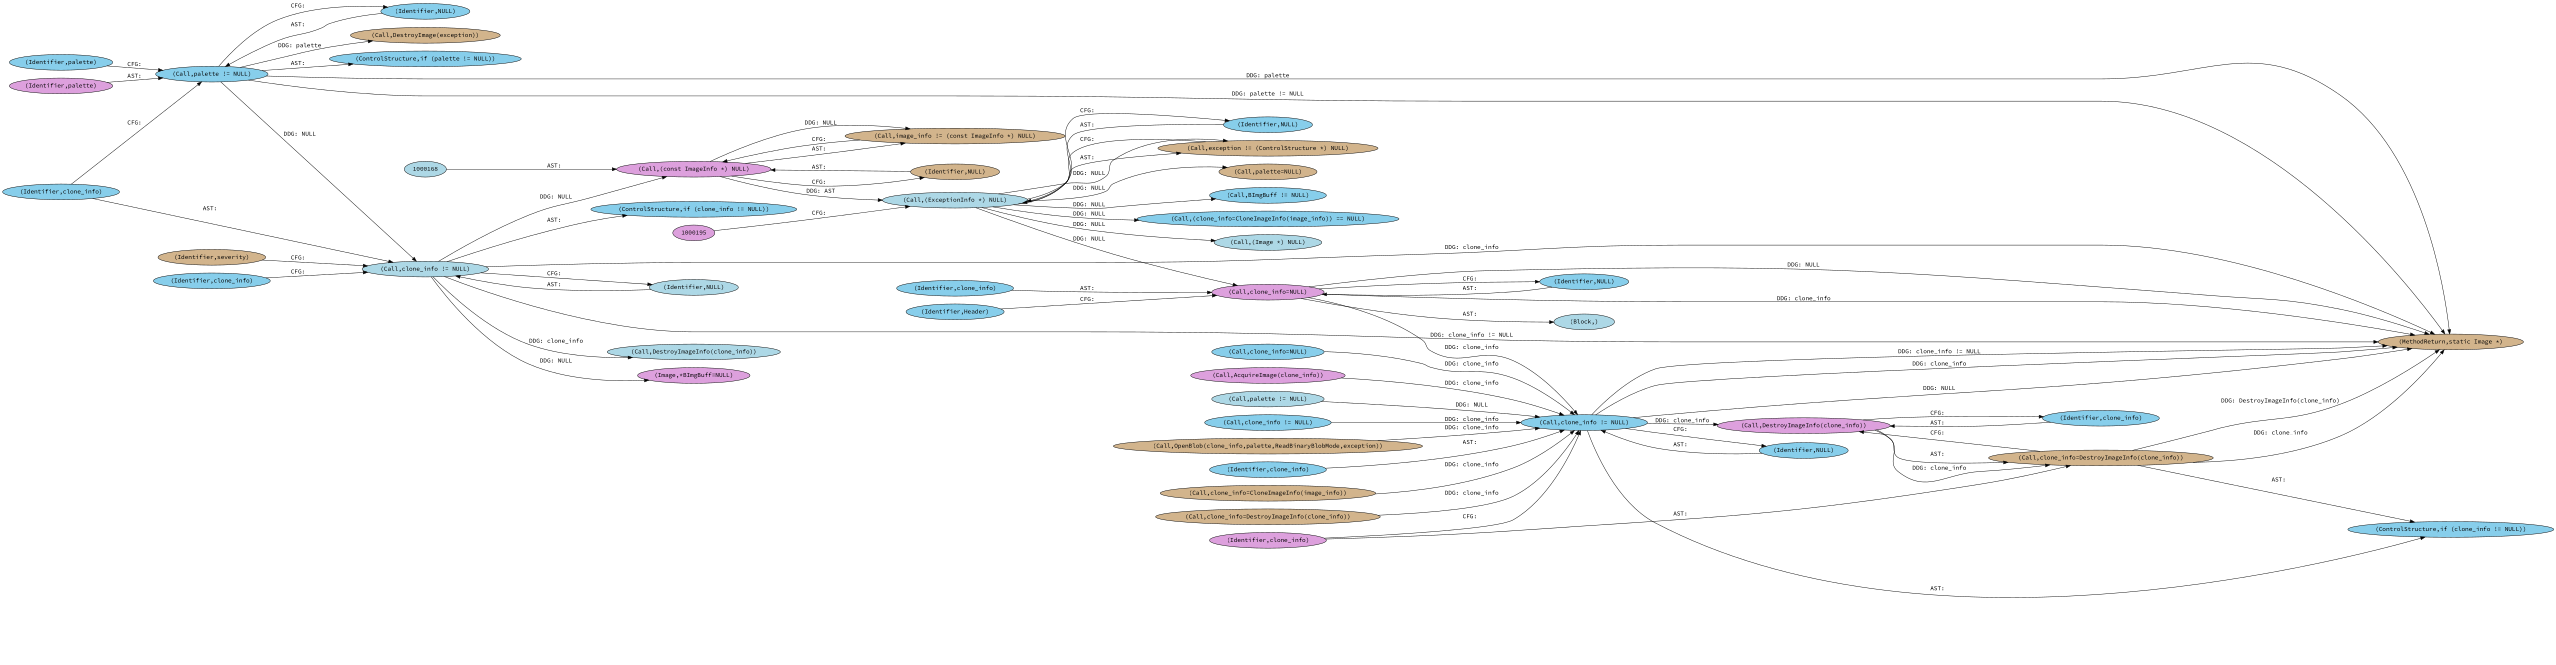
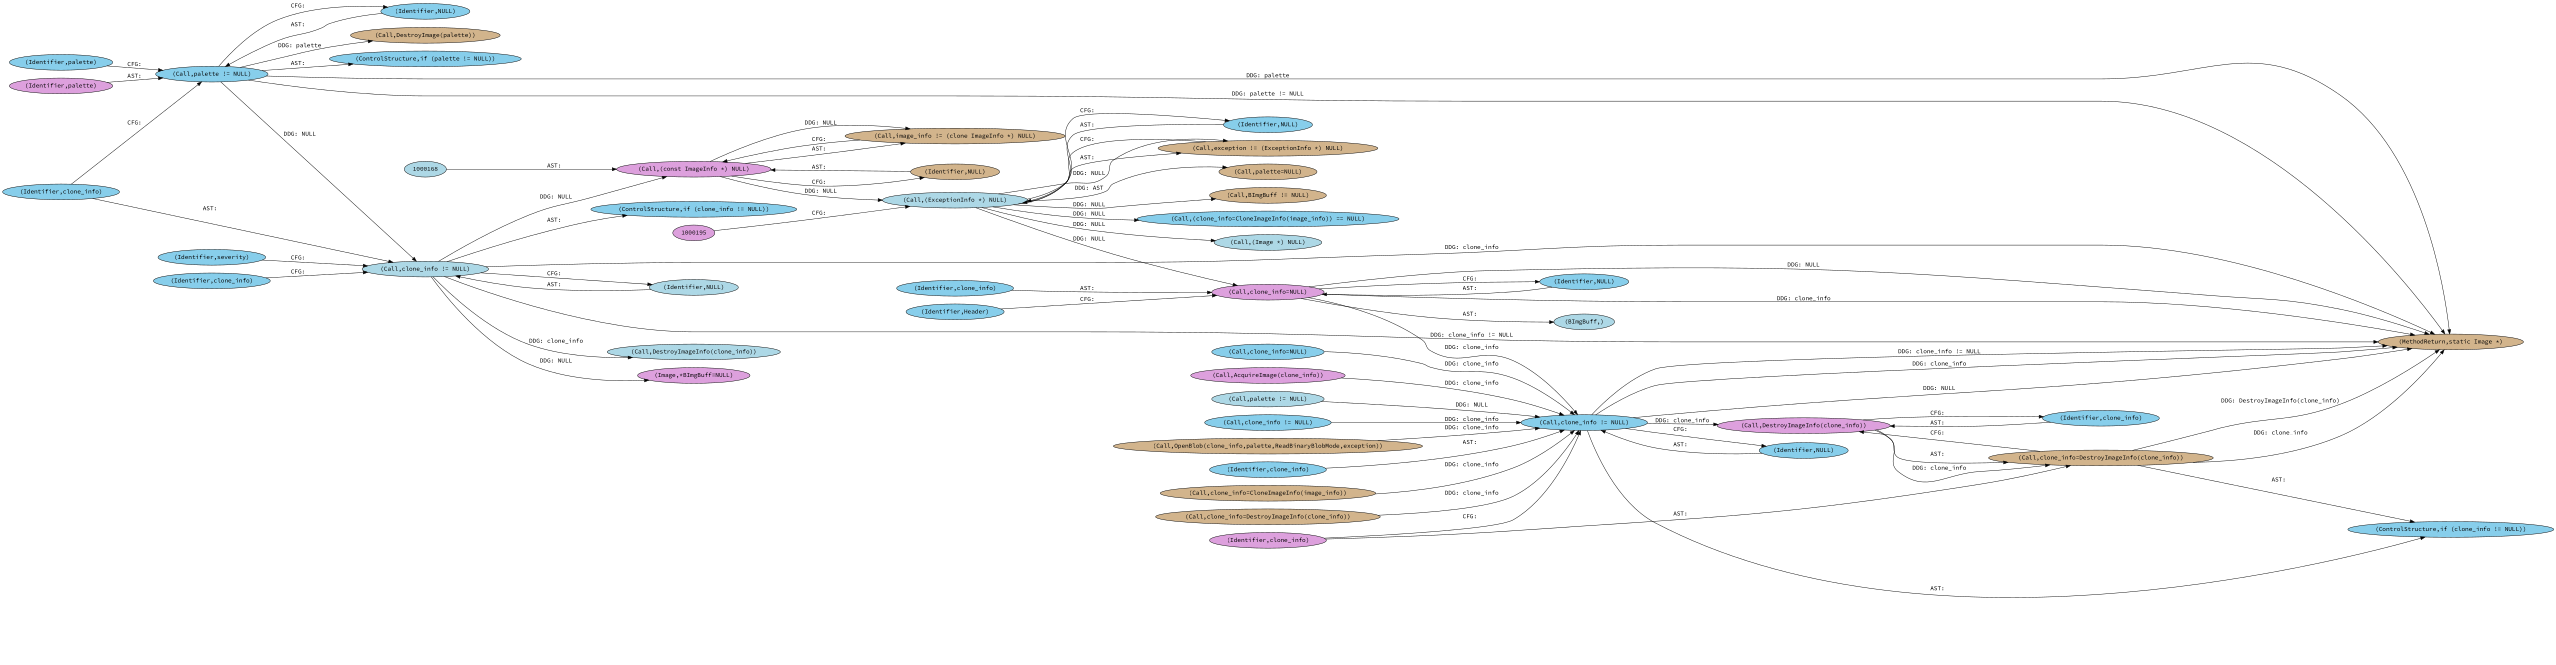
(425, 35) -> (425, 35)
(955, 136) -> (955, 136)
(1268, 148) -> (1268, 148)
(1089, 188) -> (1089, 188)
(821, 191) -> (821, 191)
(1268, 195) -> (1268, 195)
(212, 257) -> (212, 257)
(1584, 322) -> (1584, 322)
